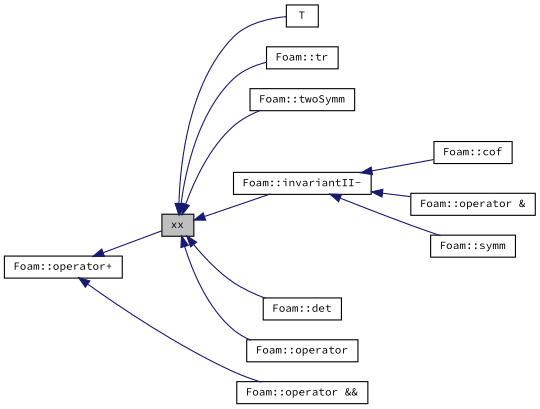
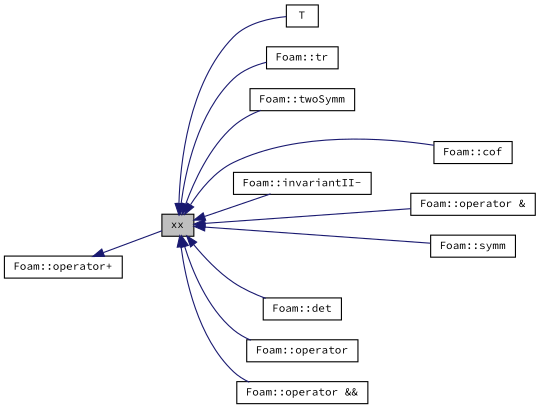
(403, 165) -> (302, 143)
(397, 195) -> (308, 216)
(390, 217) -> (318, 235)
(171, 339) -> (201, 322)
